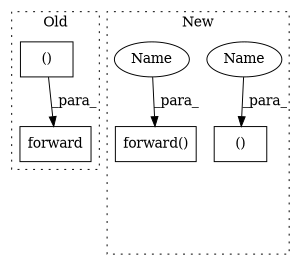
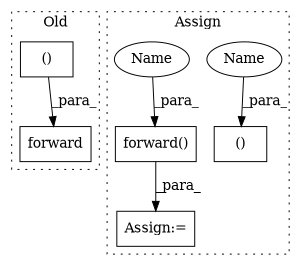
(198, 23) -> (198, 23)
none -> (156, 229)
